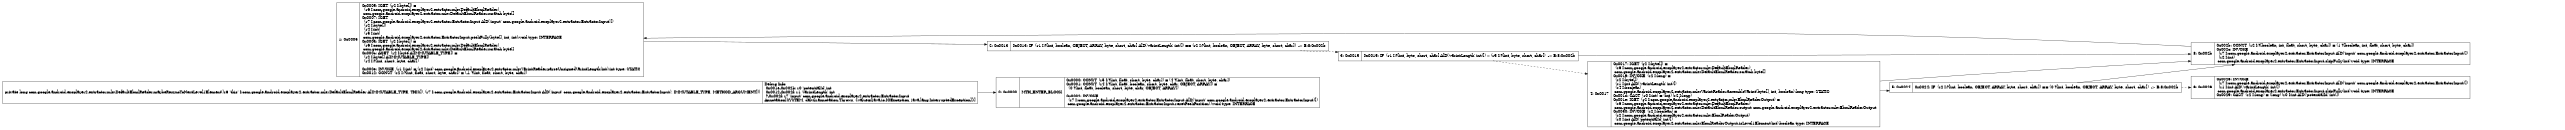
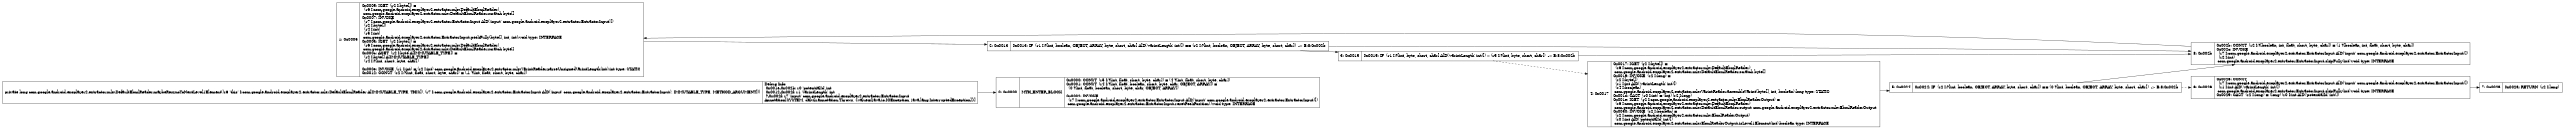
(376, 18) -> (379, 18)
(1318, 51) -> (1318, 51)
(2034, 70) -> (1759, 48)
(2234, 79) -> (2233, 79)
none -> (2521, 87)
